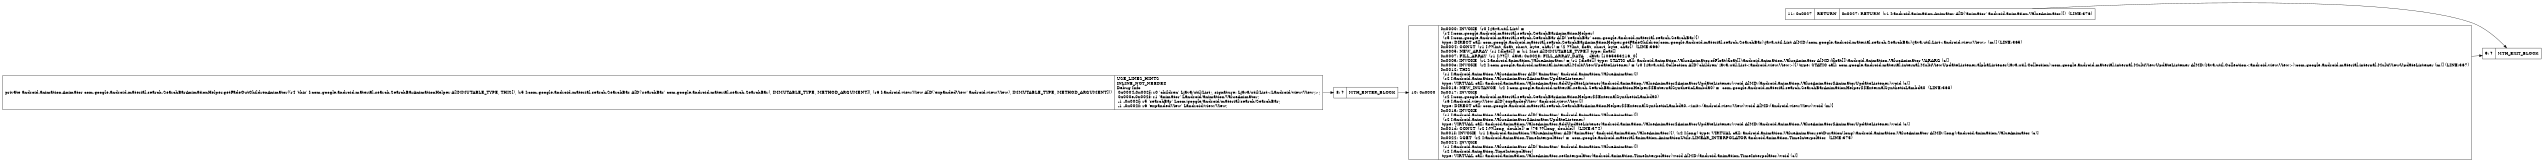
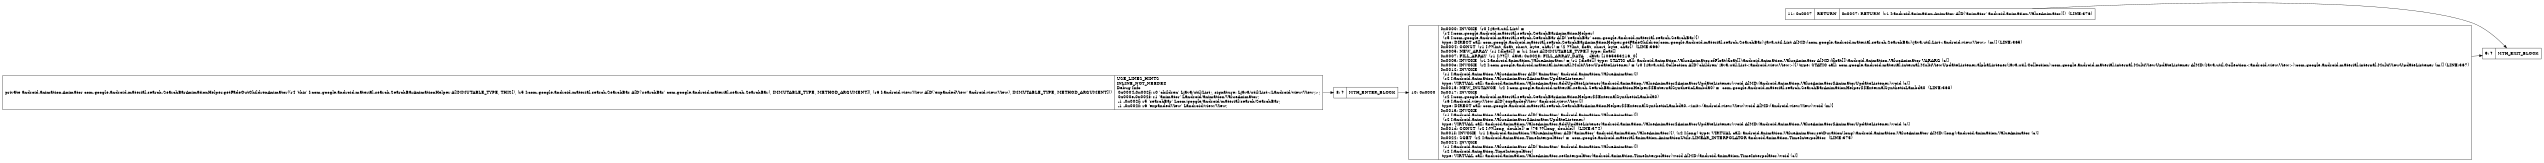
(1457, 70) -> (1460, 70)
